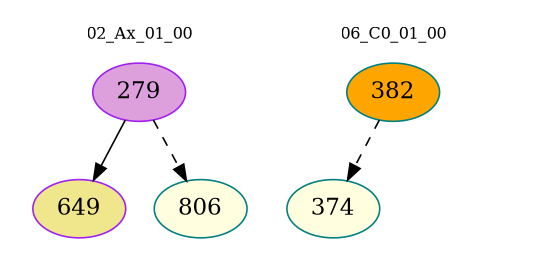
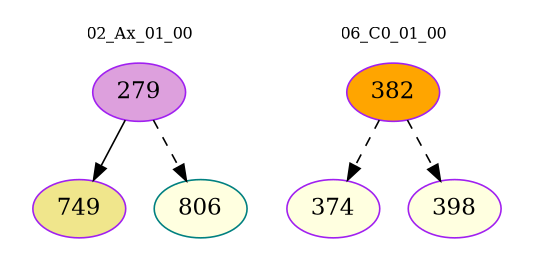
(393, 92) -> (393, 92)
(79, 209) -> (79, 209)
(333, 209) -> (333, 209)
none -> (455, 209)
